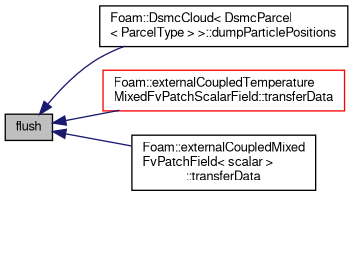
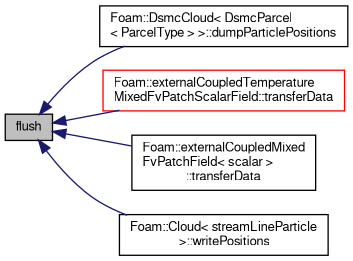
none -> (224, 235)
